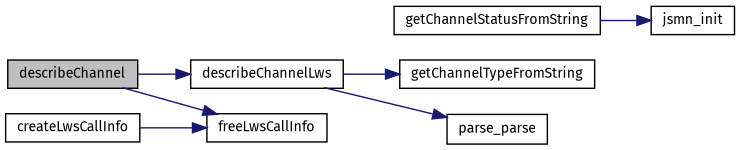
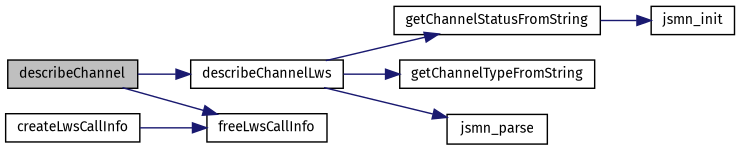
none -> (375, 49)
(497, 129) -> (497, 129)
